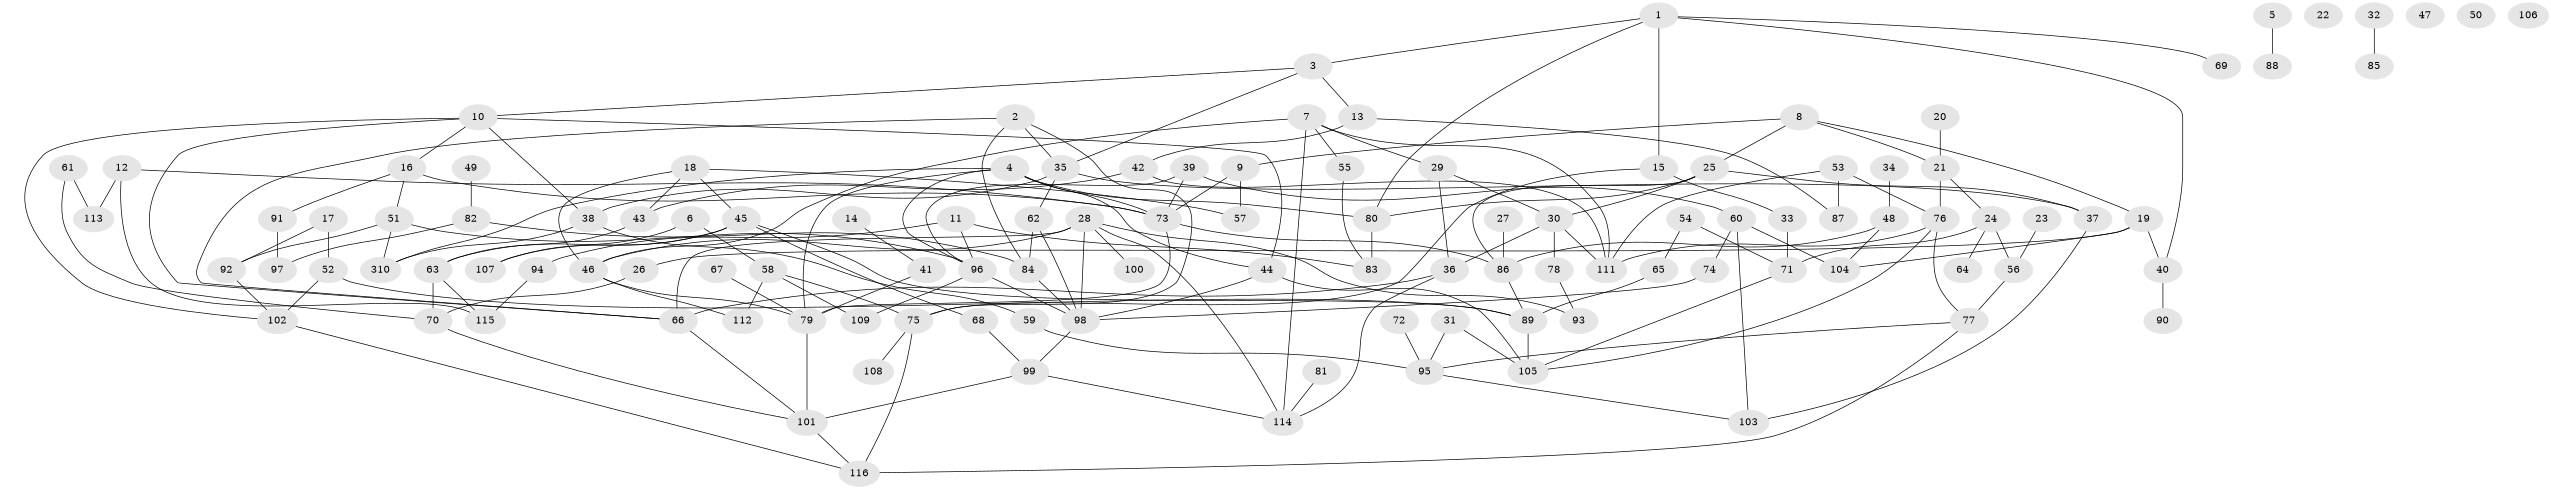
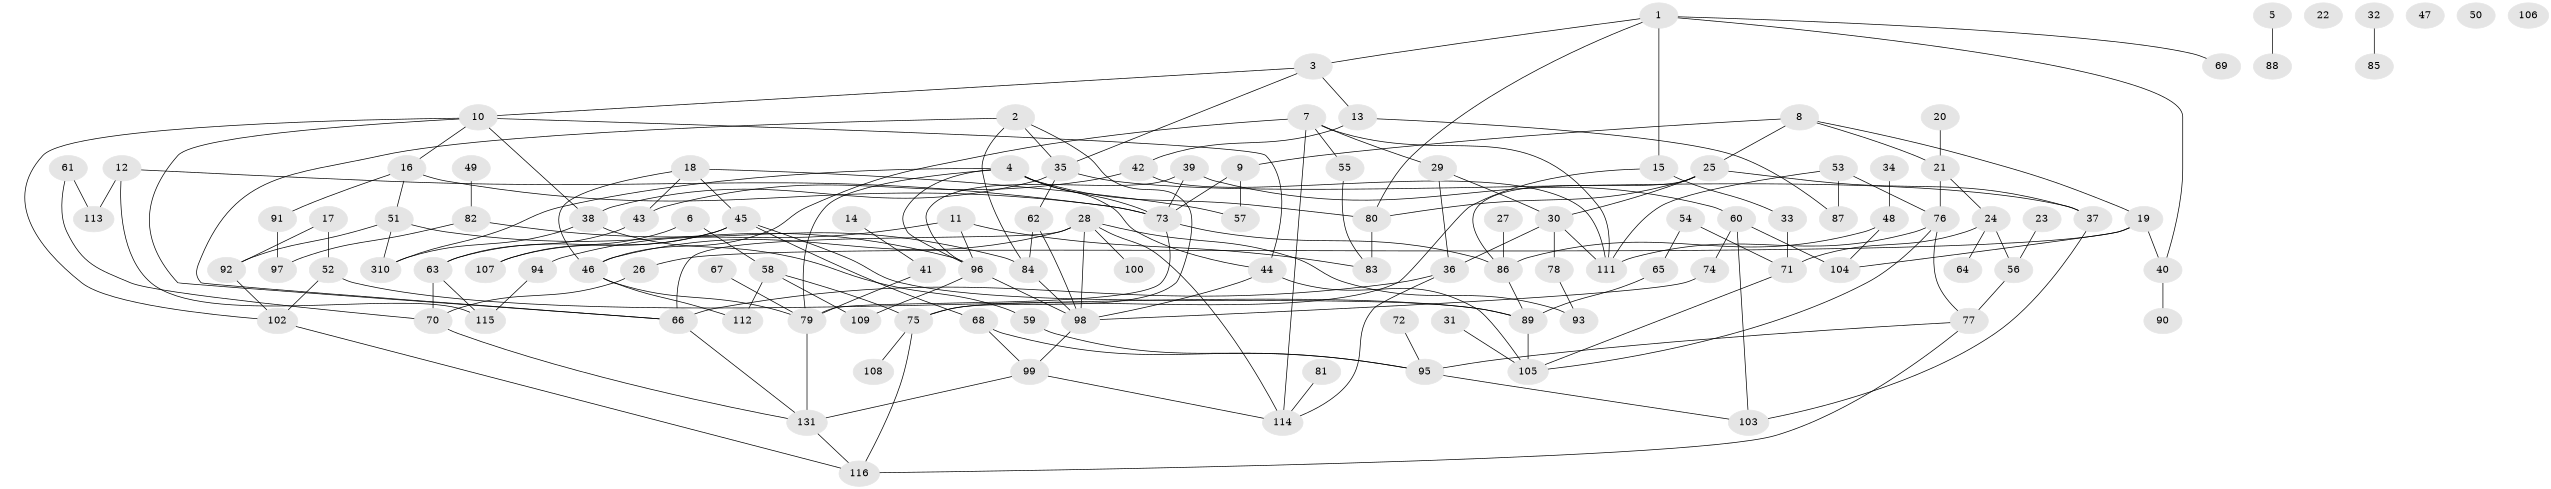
(1438, 346) -> (1136, 354)
(807, 423) -> (807, 423)
